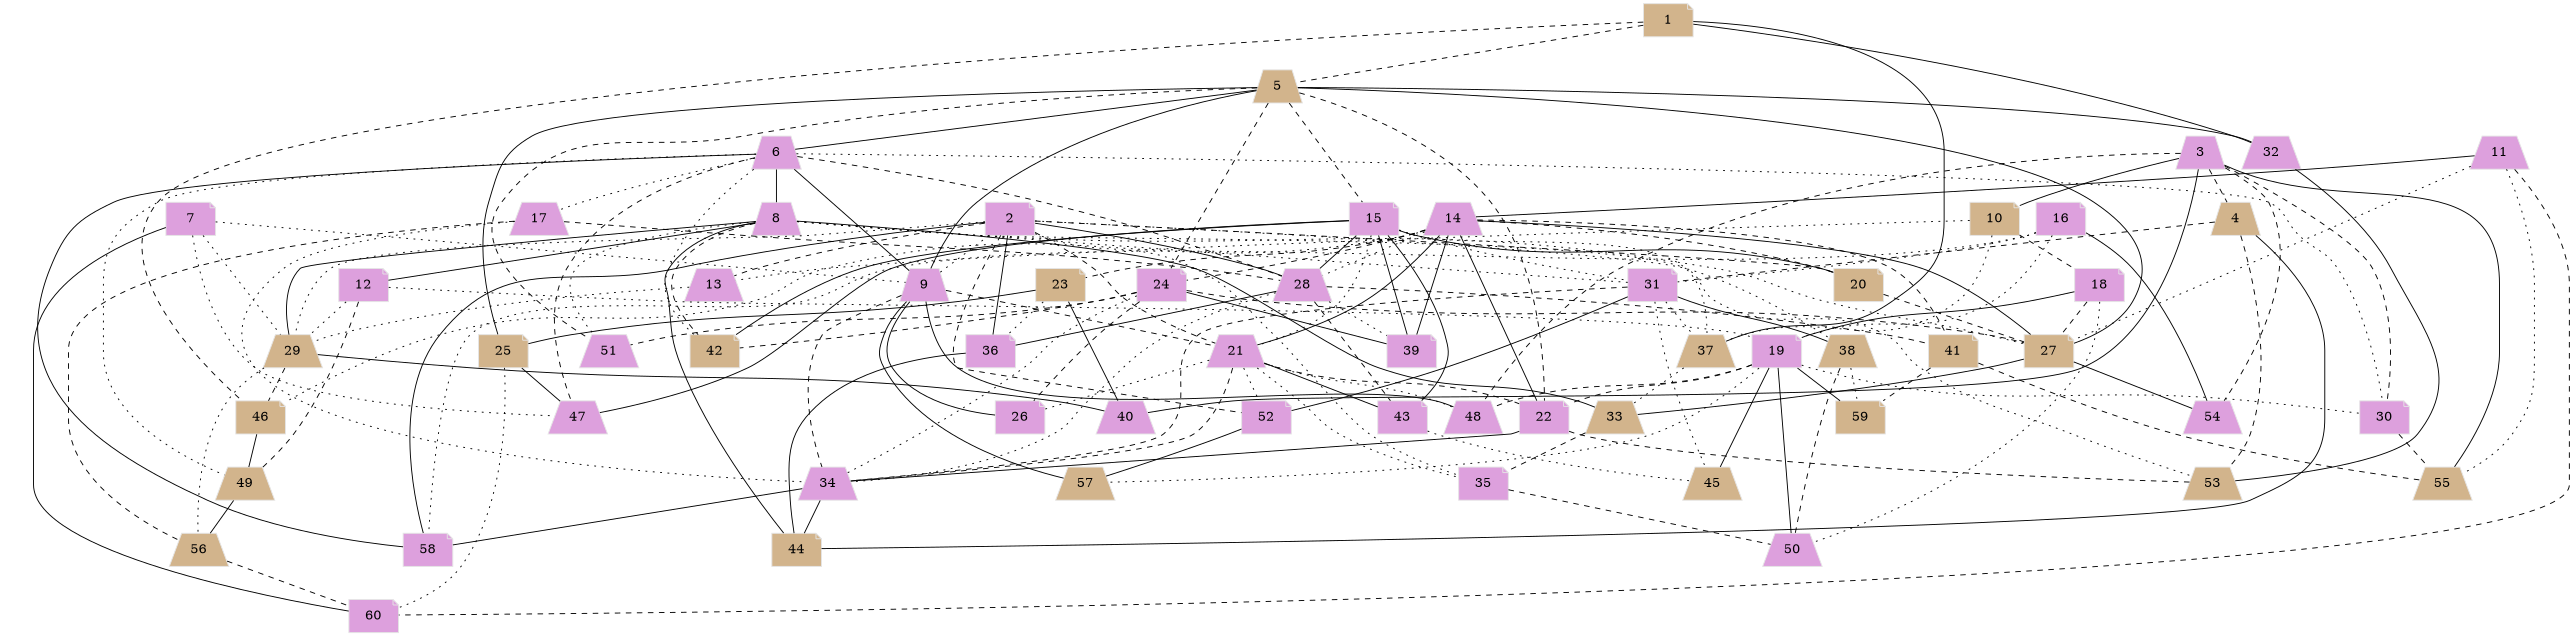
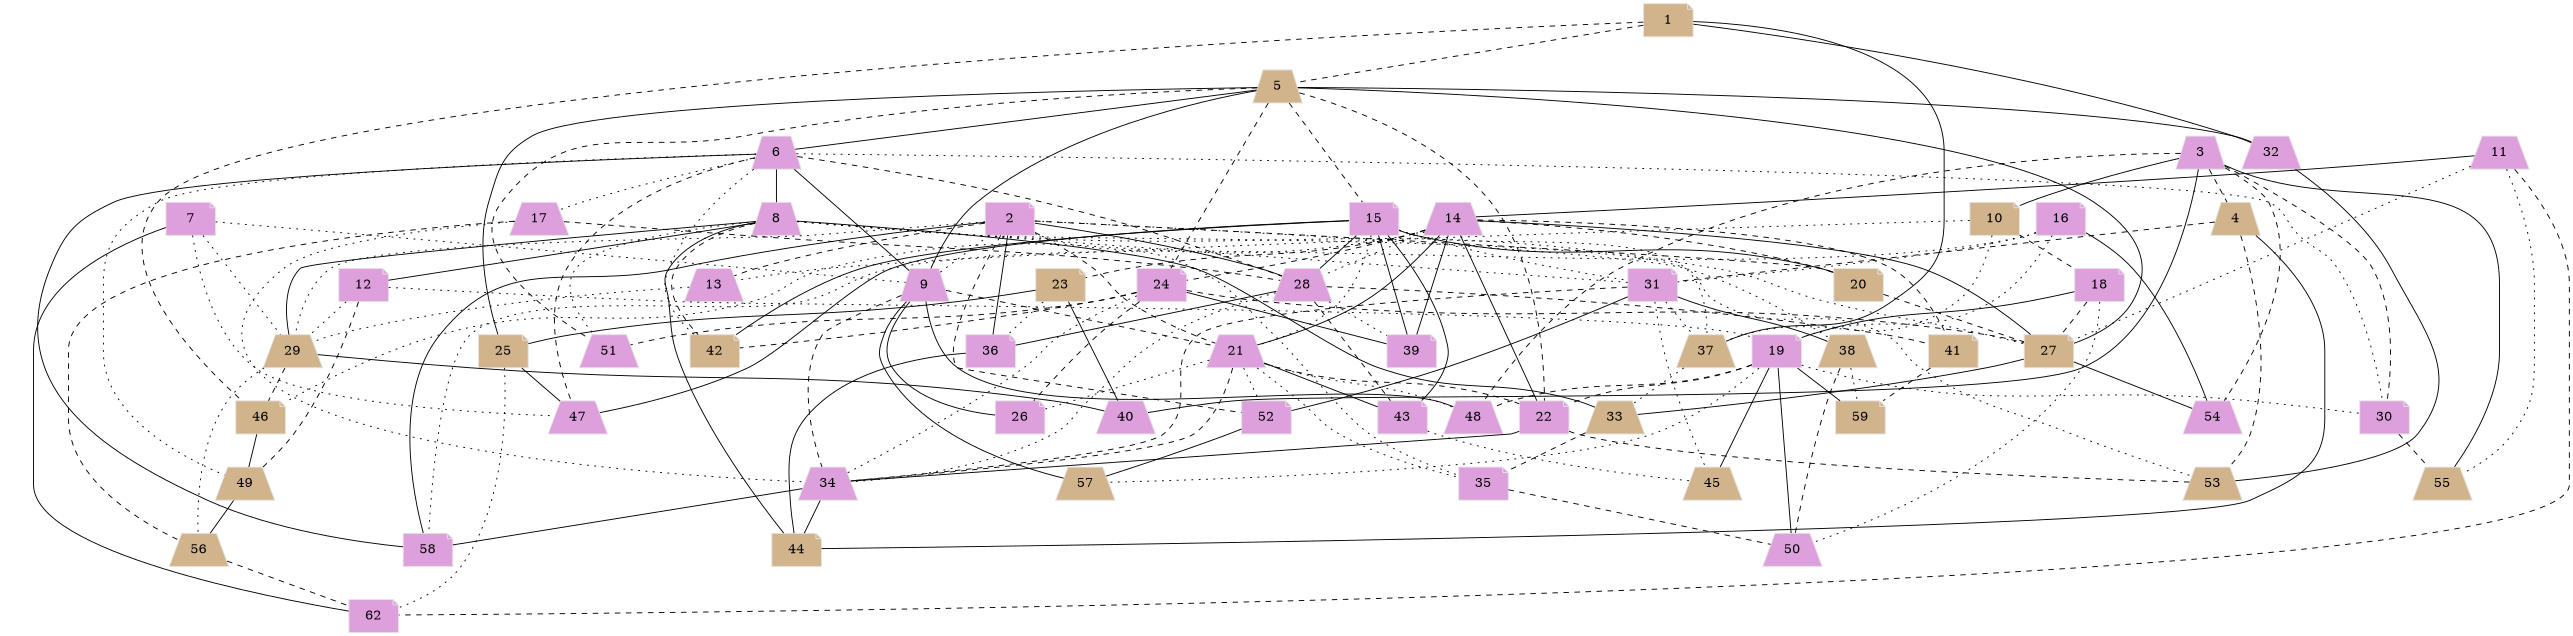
(2195, 439) -> none
(374, 616) -> (374, 616)
